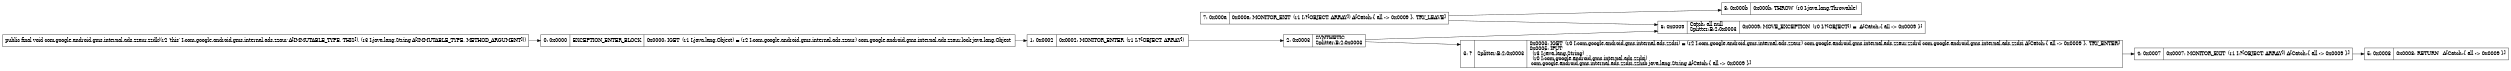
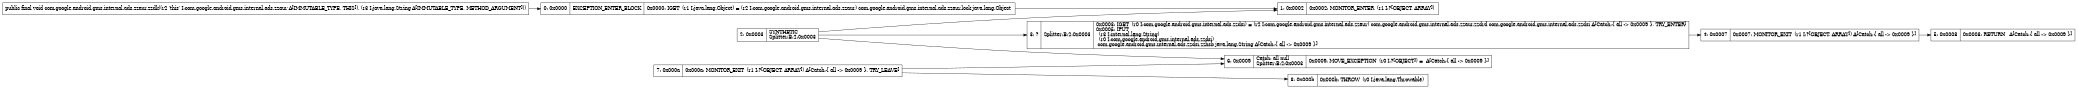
(1234, 41) -> (1046, 17)
(1557, 54) -> (1128, 35)
